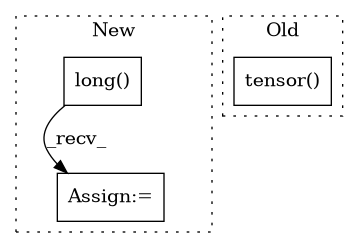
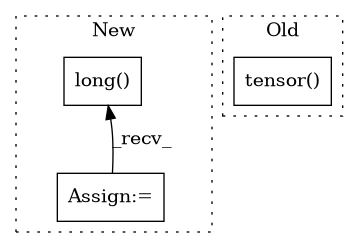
(45, 133) -> (113, 146)
